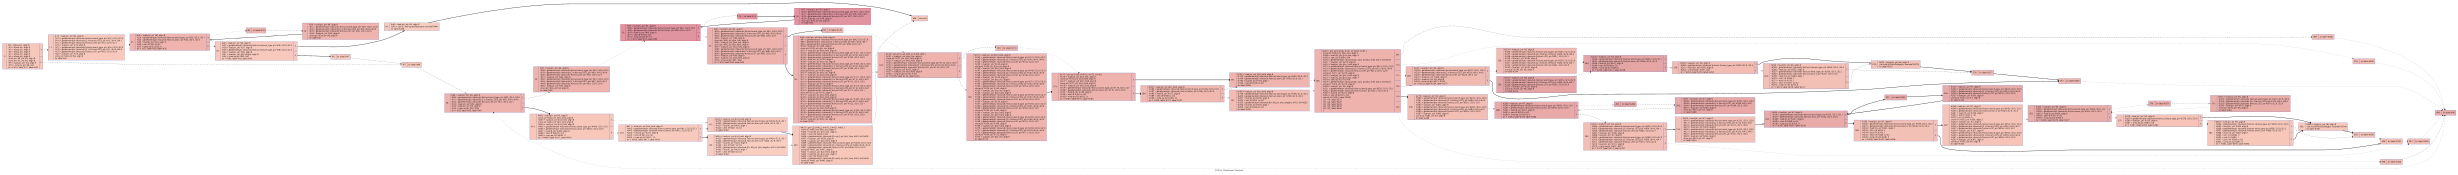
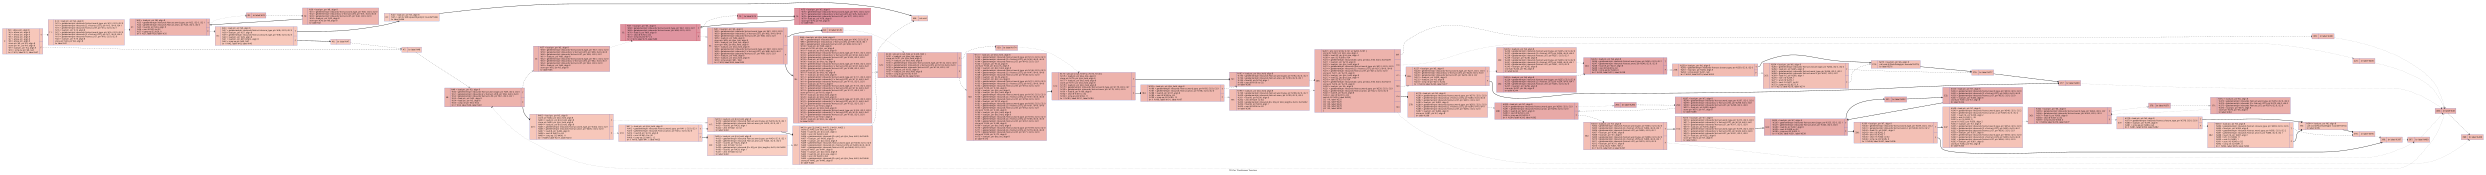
(2431, 145) -> (2459, 124)
